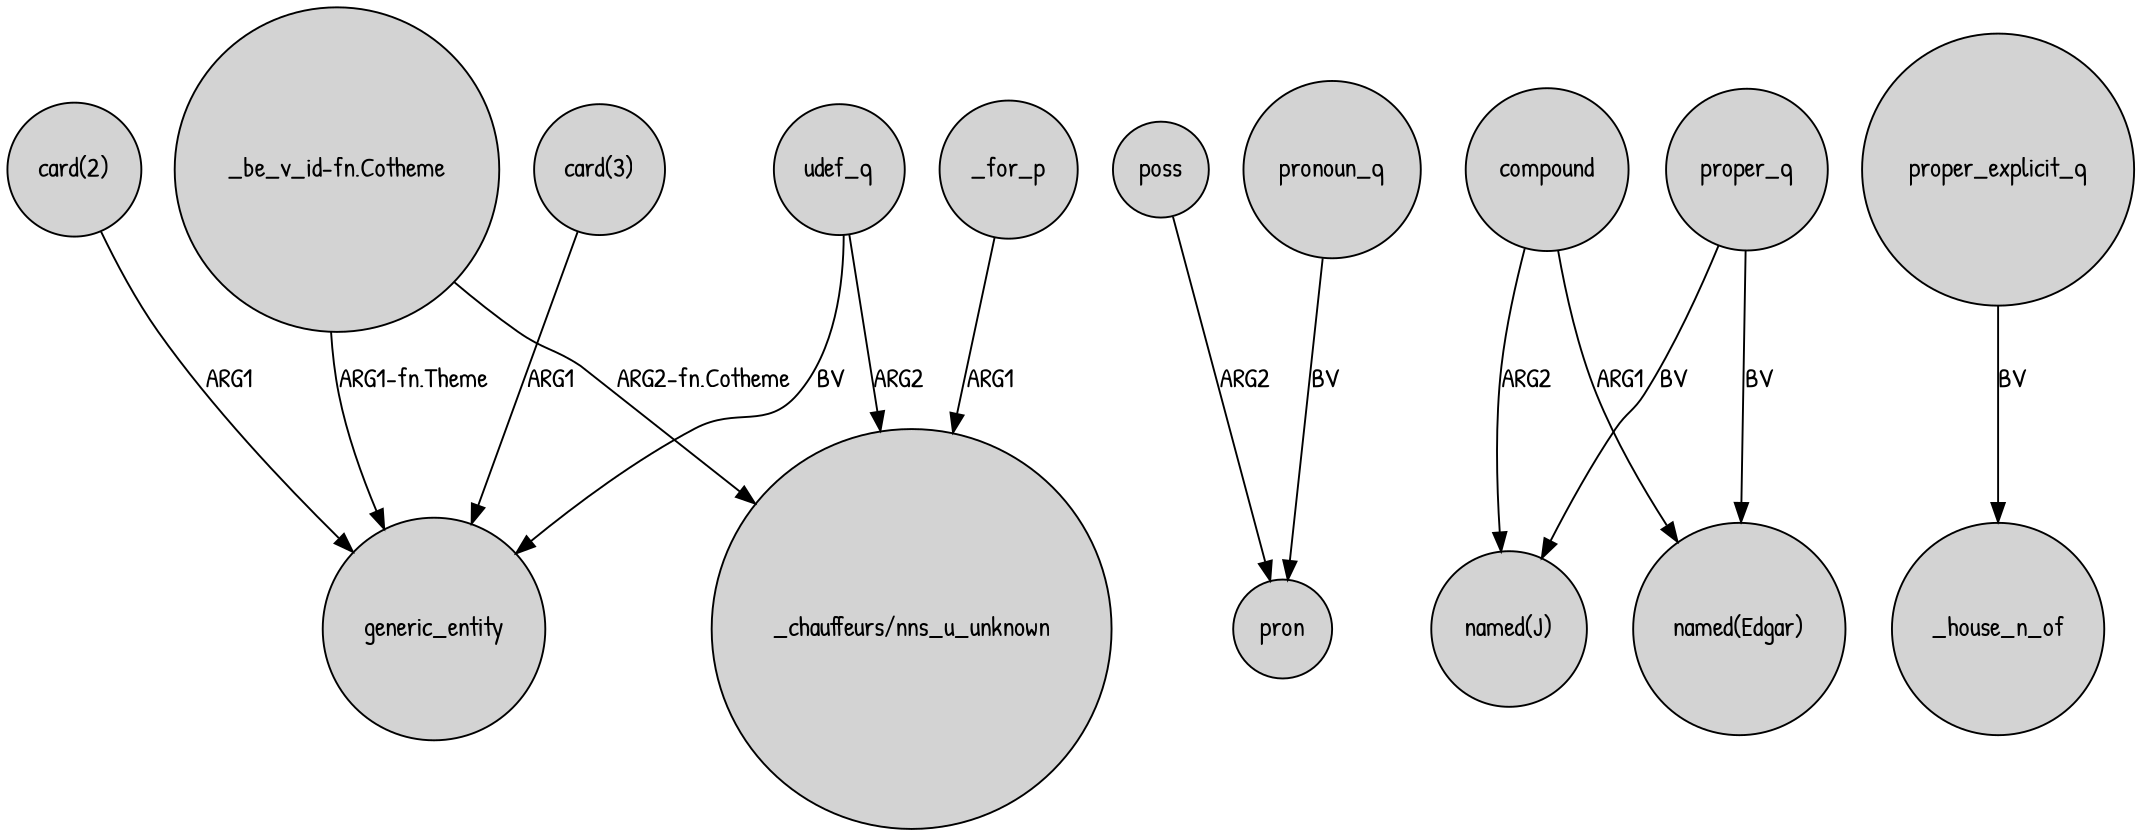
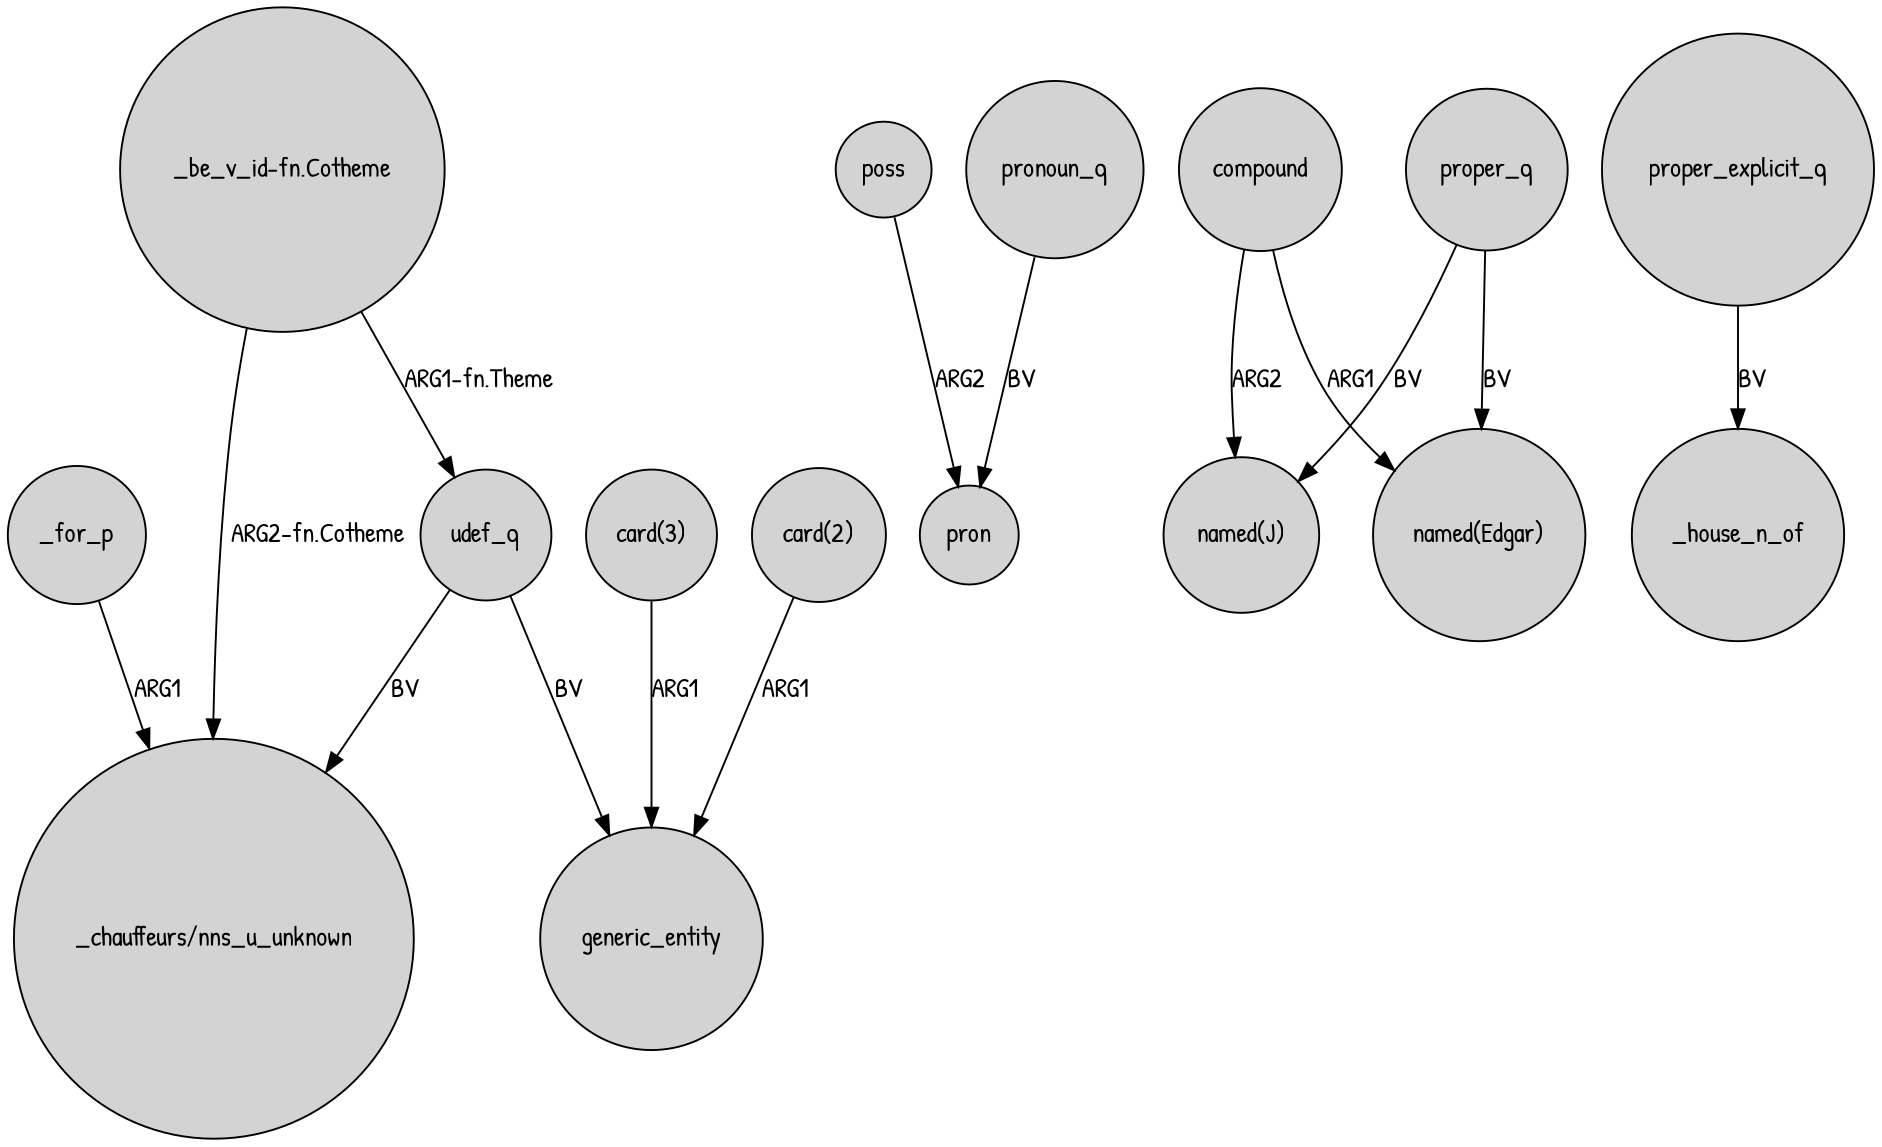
(899, 380) -> (405, 690)
(346, 424) -> (403, 386)
